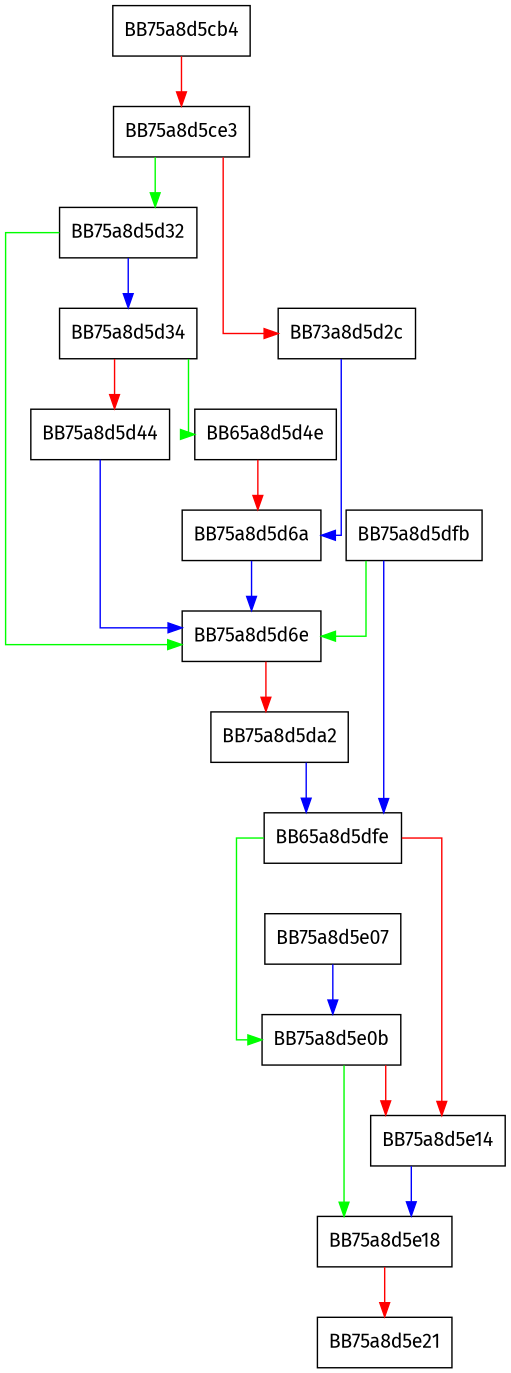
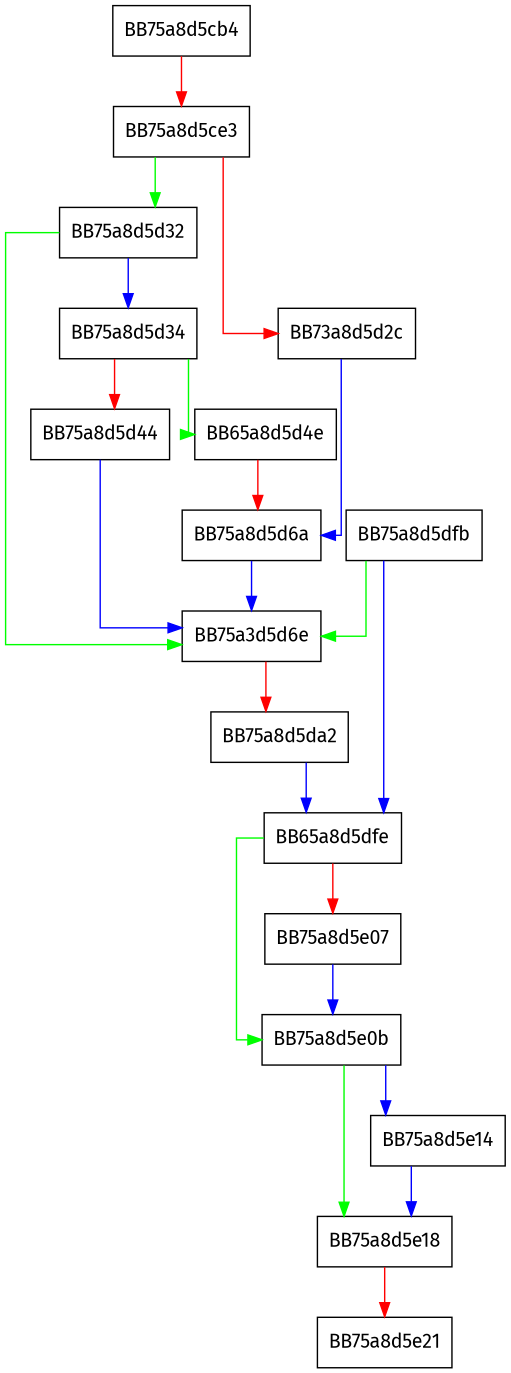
(252, 636) -> (252, 636)
(442, 950) -> (333, 881)
(386, 1083) -> (386, 1083)
